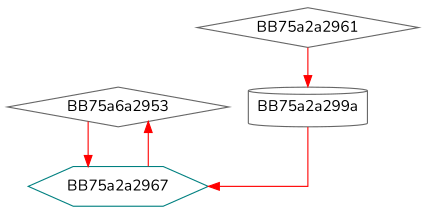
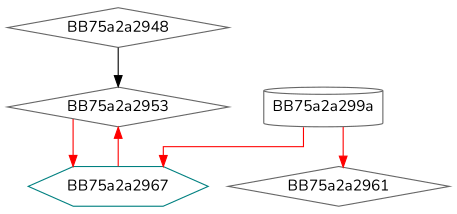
none -> (118, 28)
(308, 62) -> (343, 142)
(118, 107) -> (118, 107)
